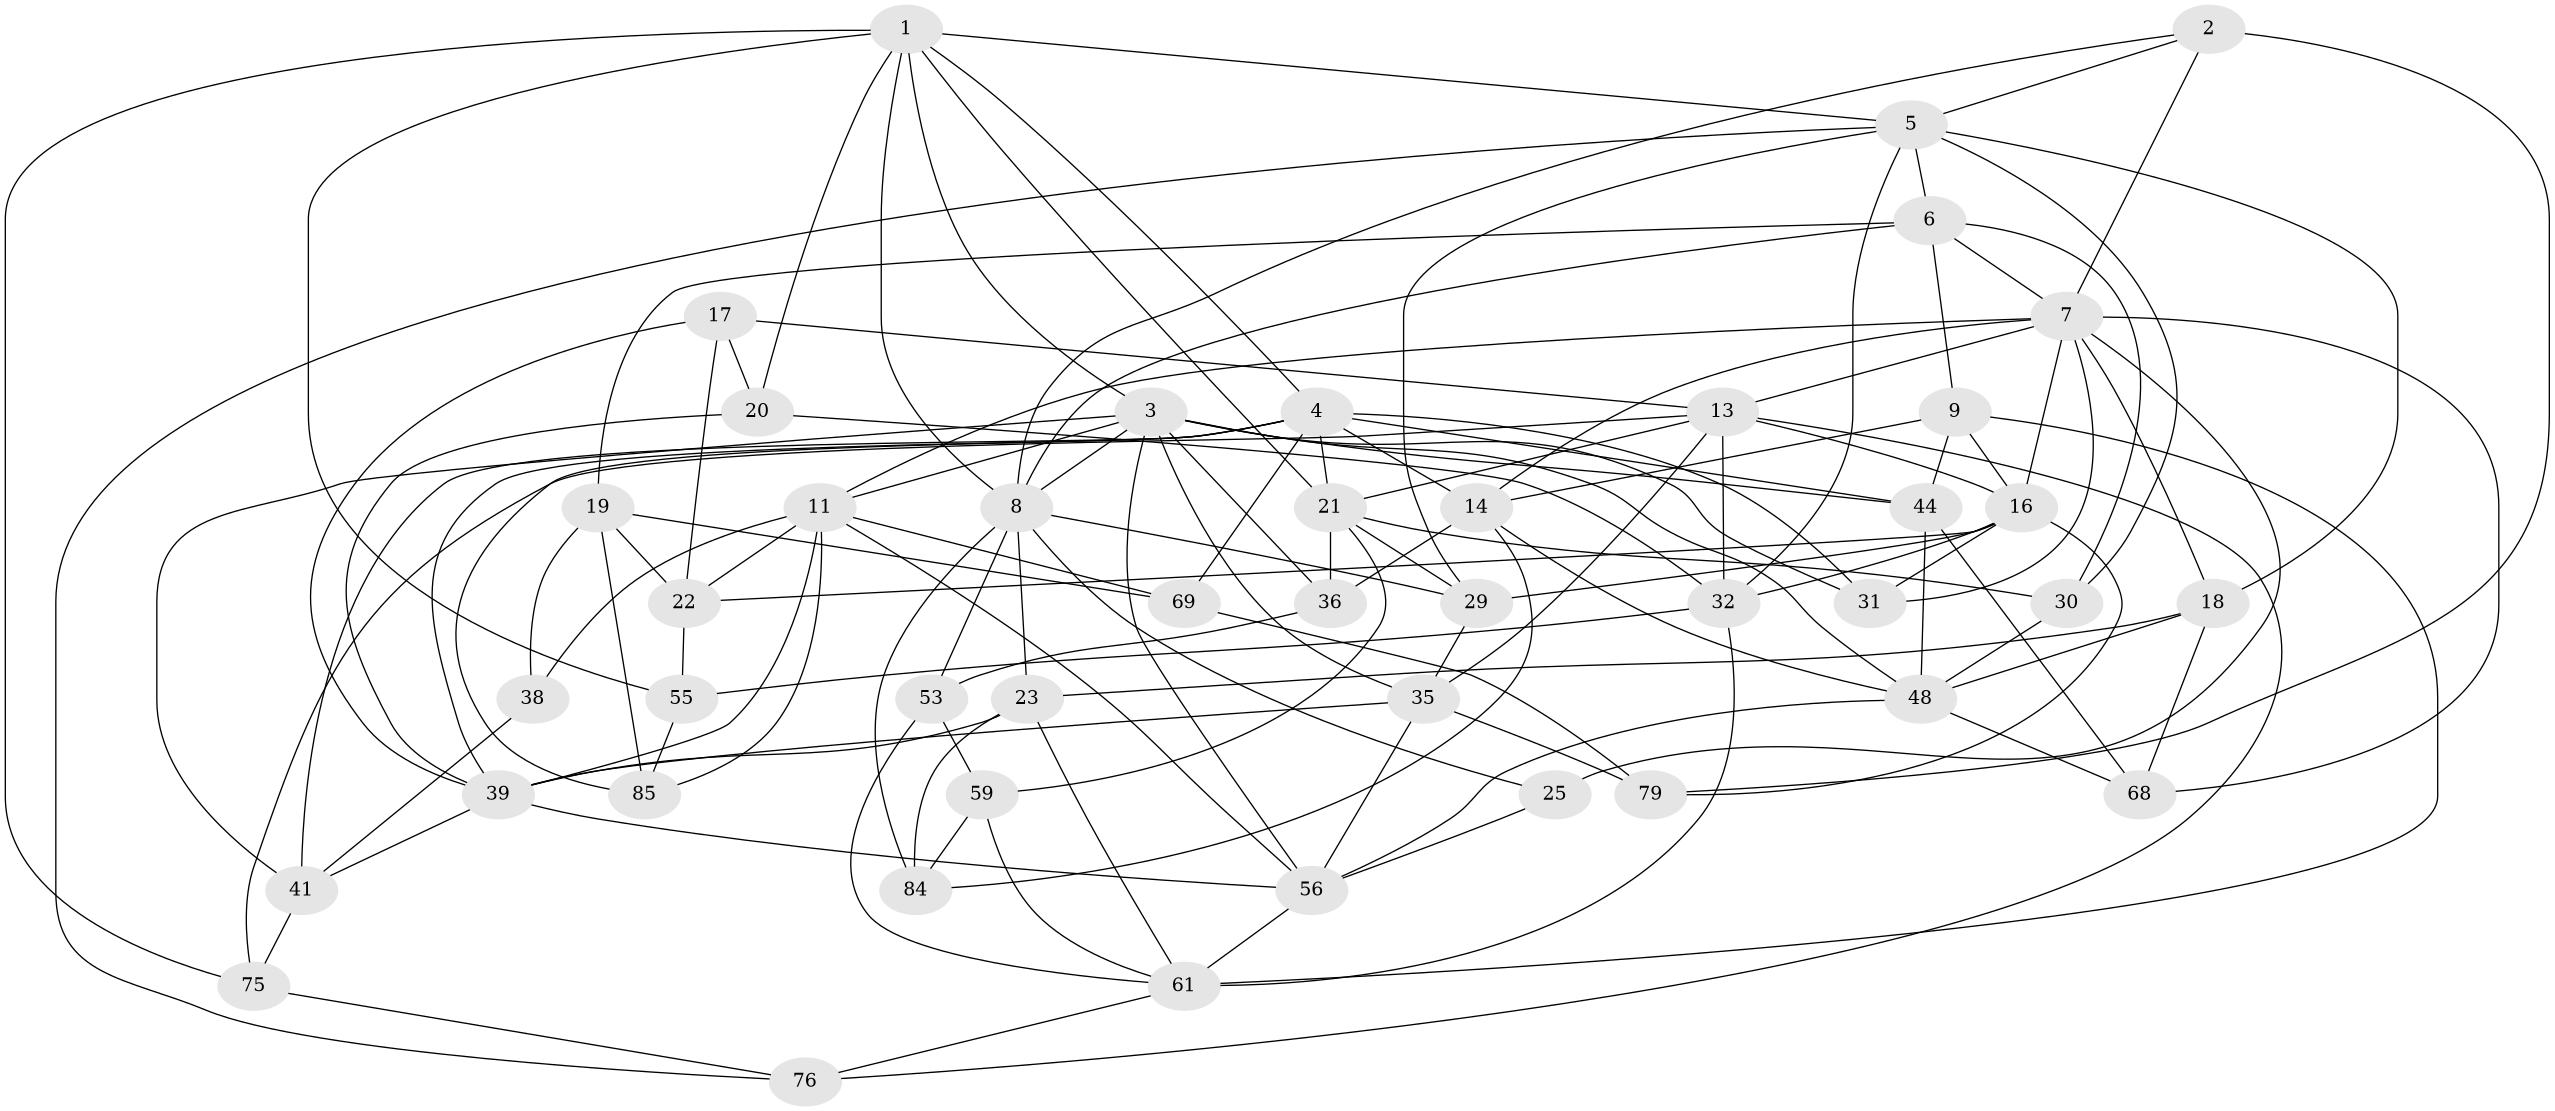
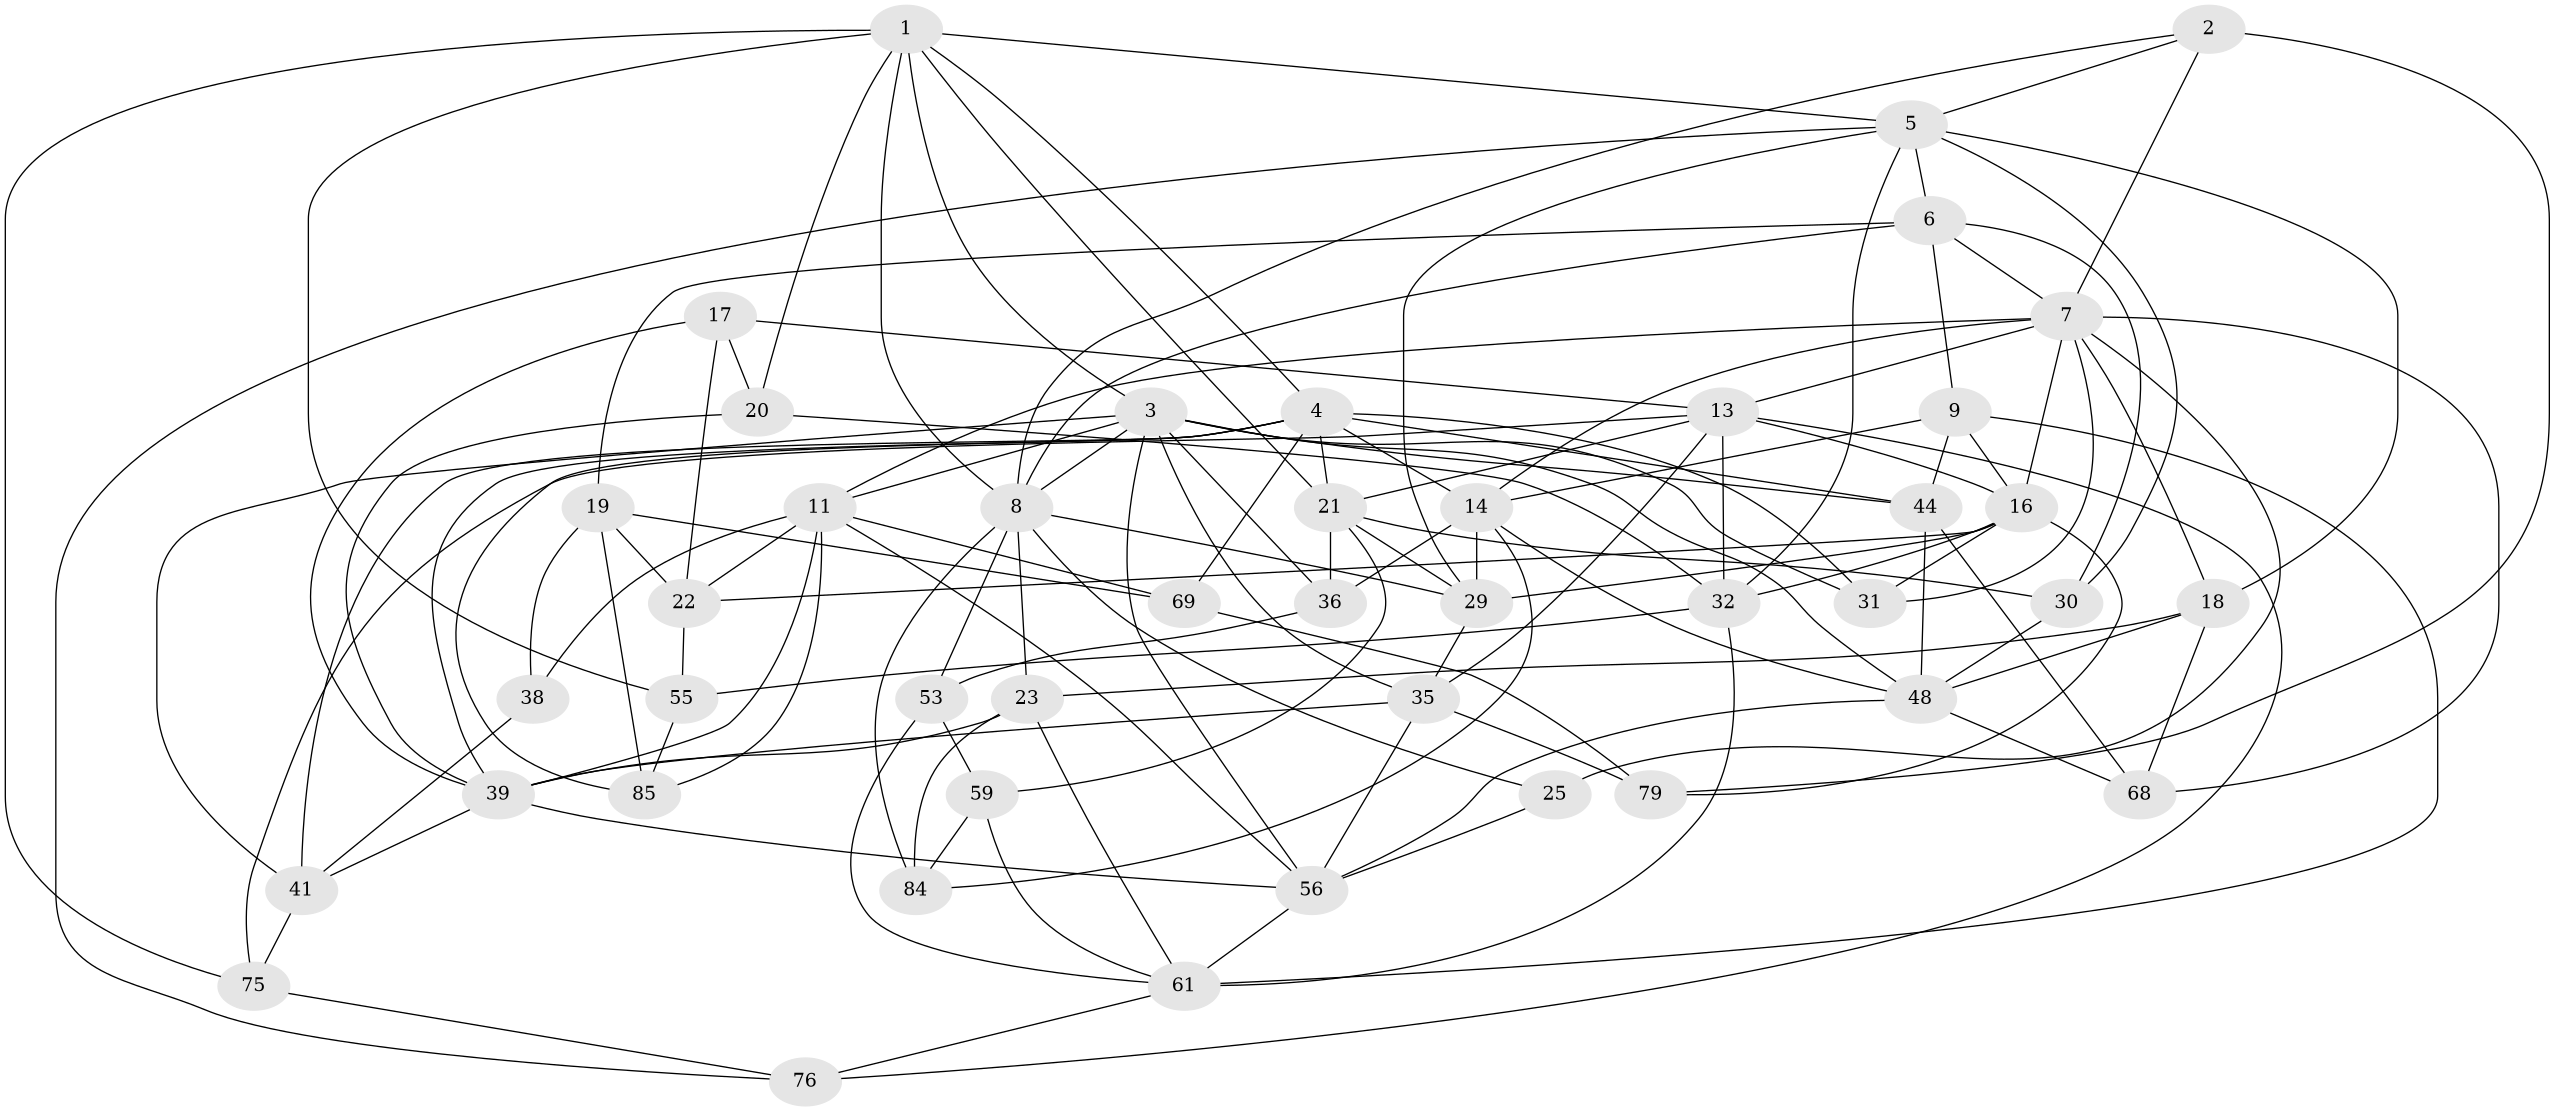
none -> (1477, 553)
